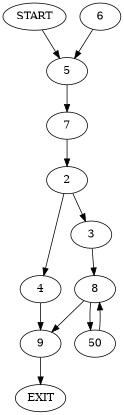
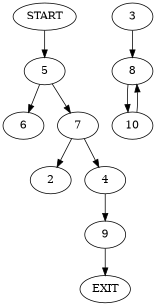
(86, 41) -> (35, 95)
(78, 204) -> none
(55, 231) -> (90, 150)
(71, 314) -> none
(95, 344) -> (132, 126)
